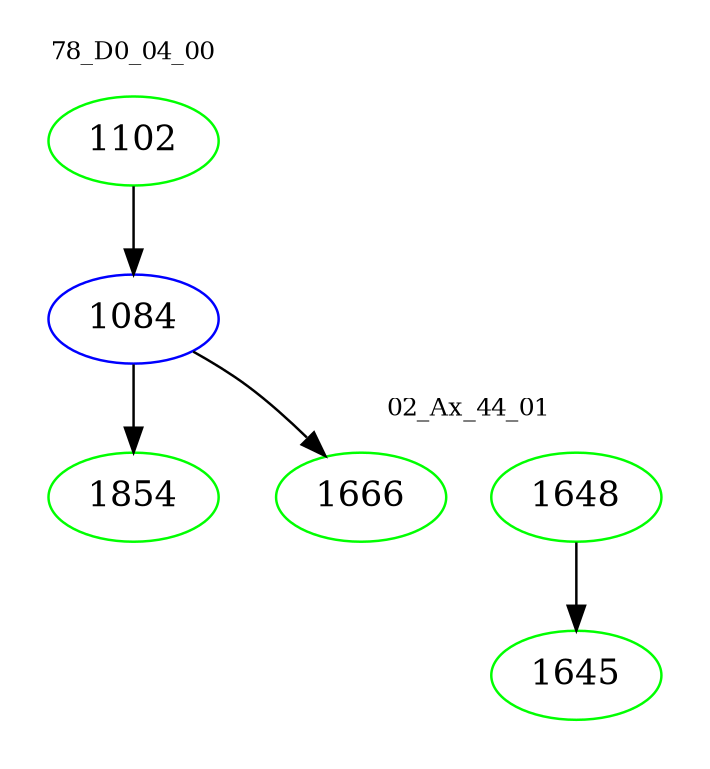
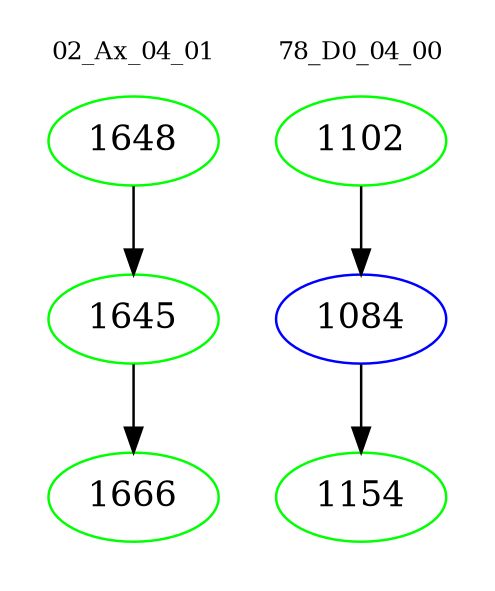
(273, 406) -> (134, 396)
(469, 409) -> (134, 53)
(134, 497) -> (361, 497)
